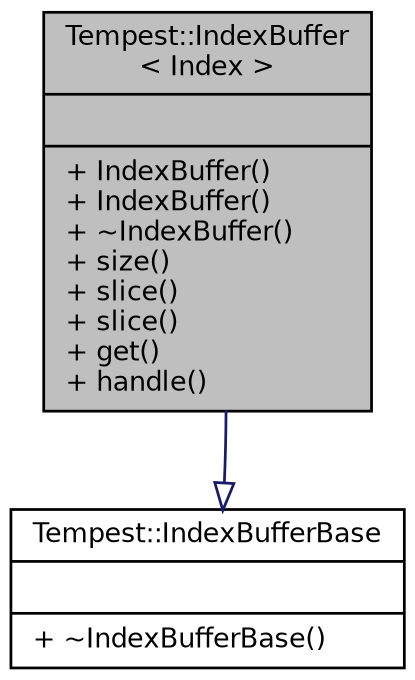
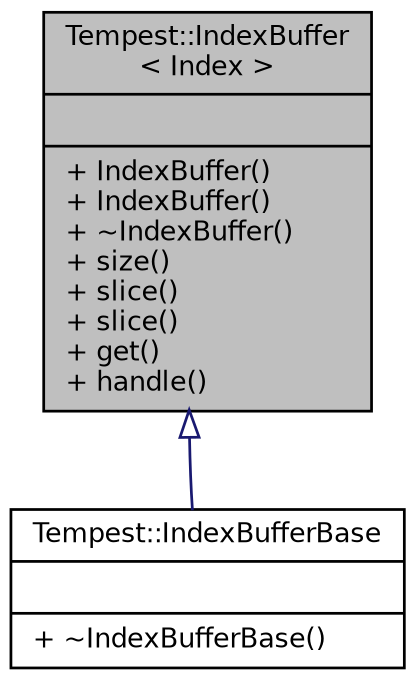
(226, 446) -> (191, 474)
